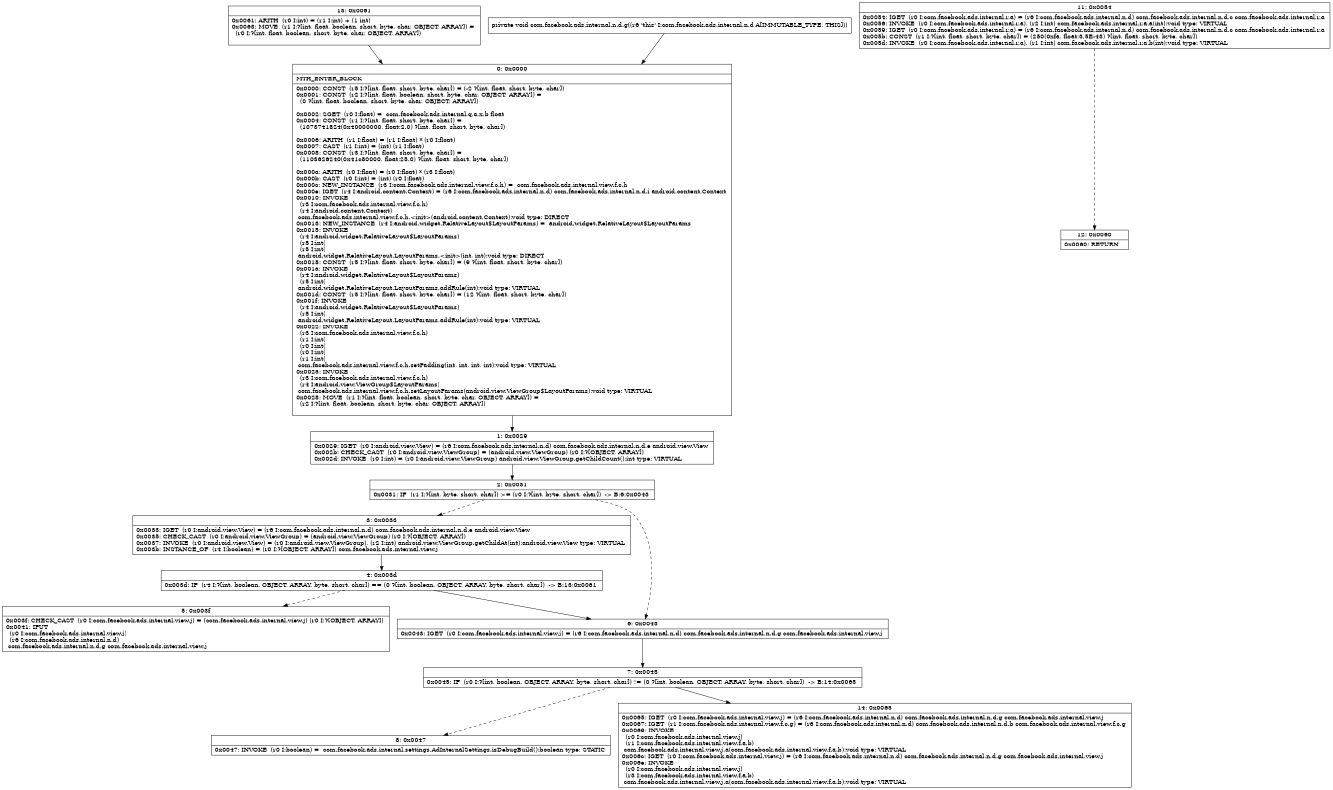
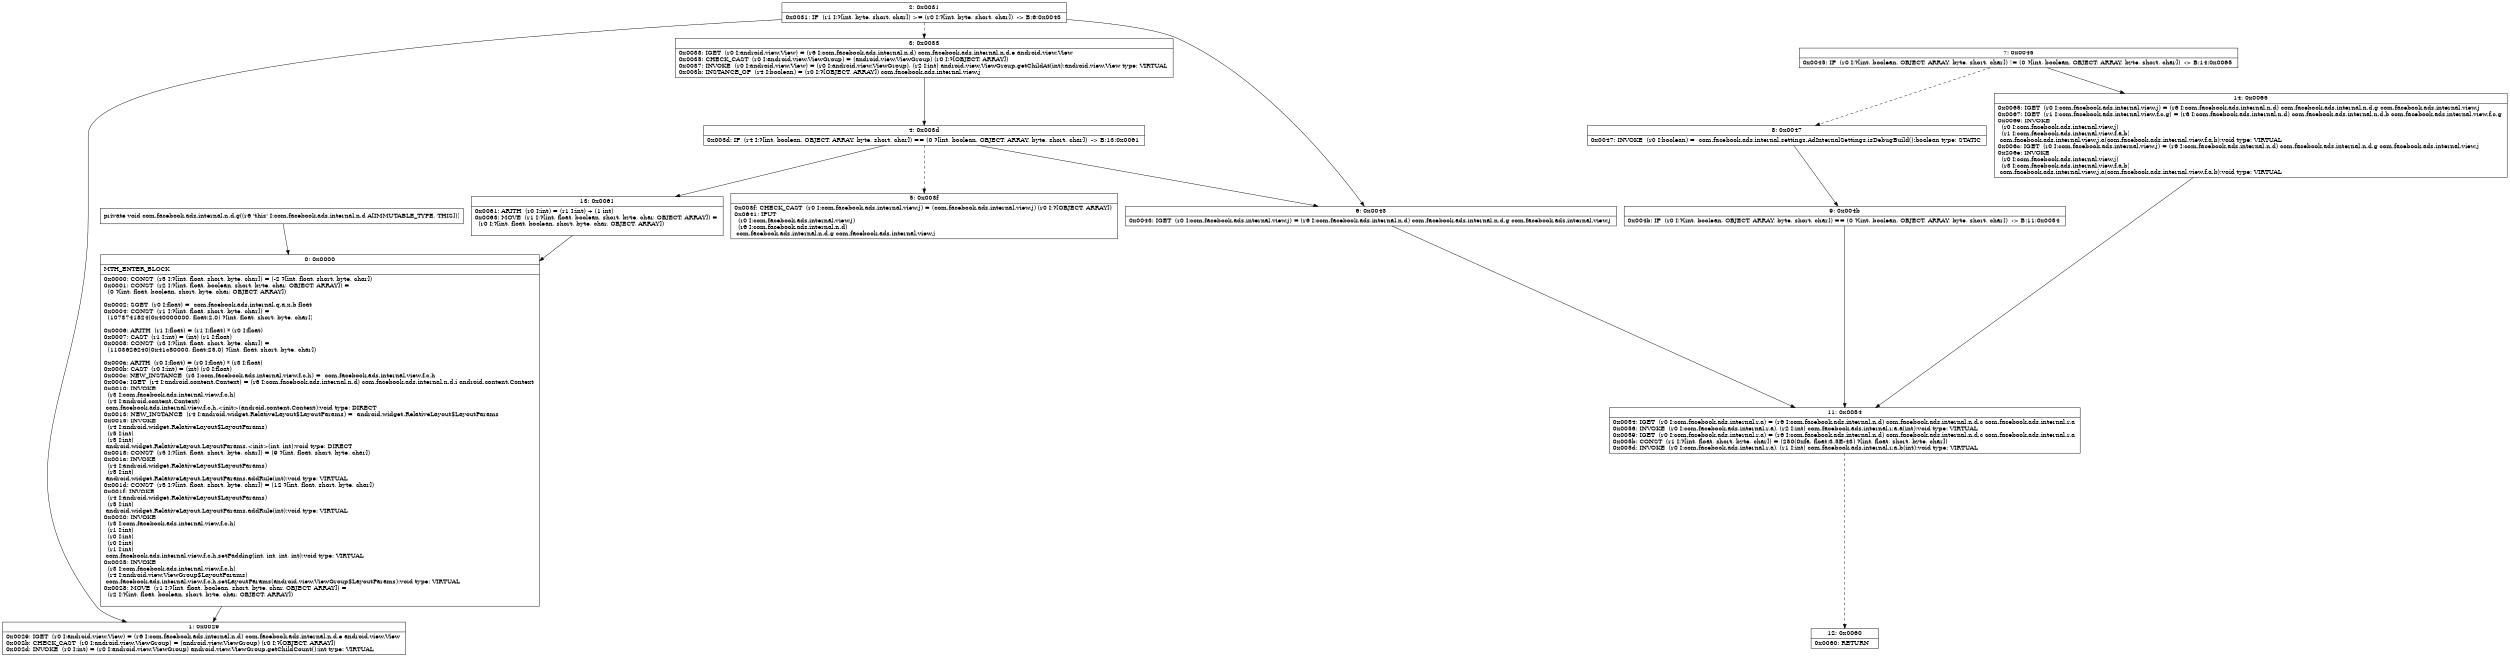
none -> (783, 170)
none -> (1845, 216)
none -> (2036, 291)
(324, 327) -> (132, 517)
(512, 470) -> (171, 88)
(648, 542) -> (1236, 73)
(29, 627) -> (757, 214)
(643, 651) -> (1592, 316)
(650, 763) -> (2026, 153)
